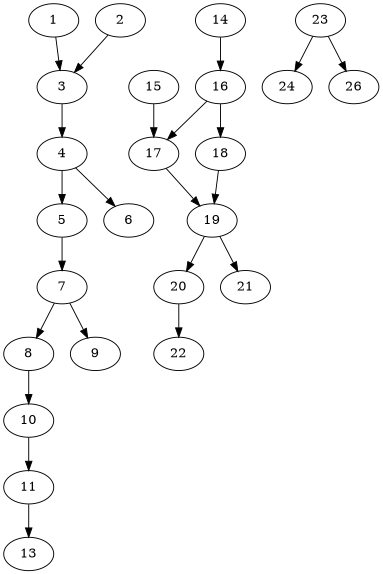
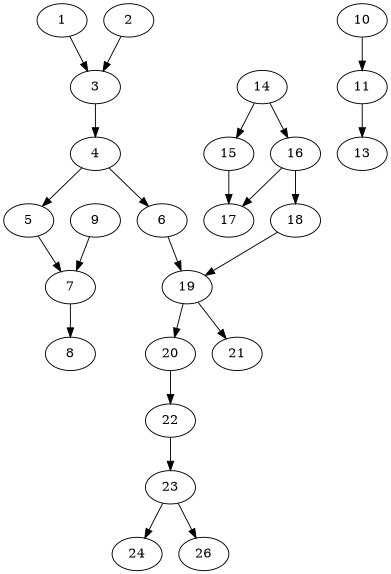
none -> (248, 116)
(180, 184) -> (173, 249)
(77, 316) -> (85, 249)
(29, 383) -> none
none -> (170, 449)
